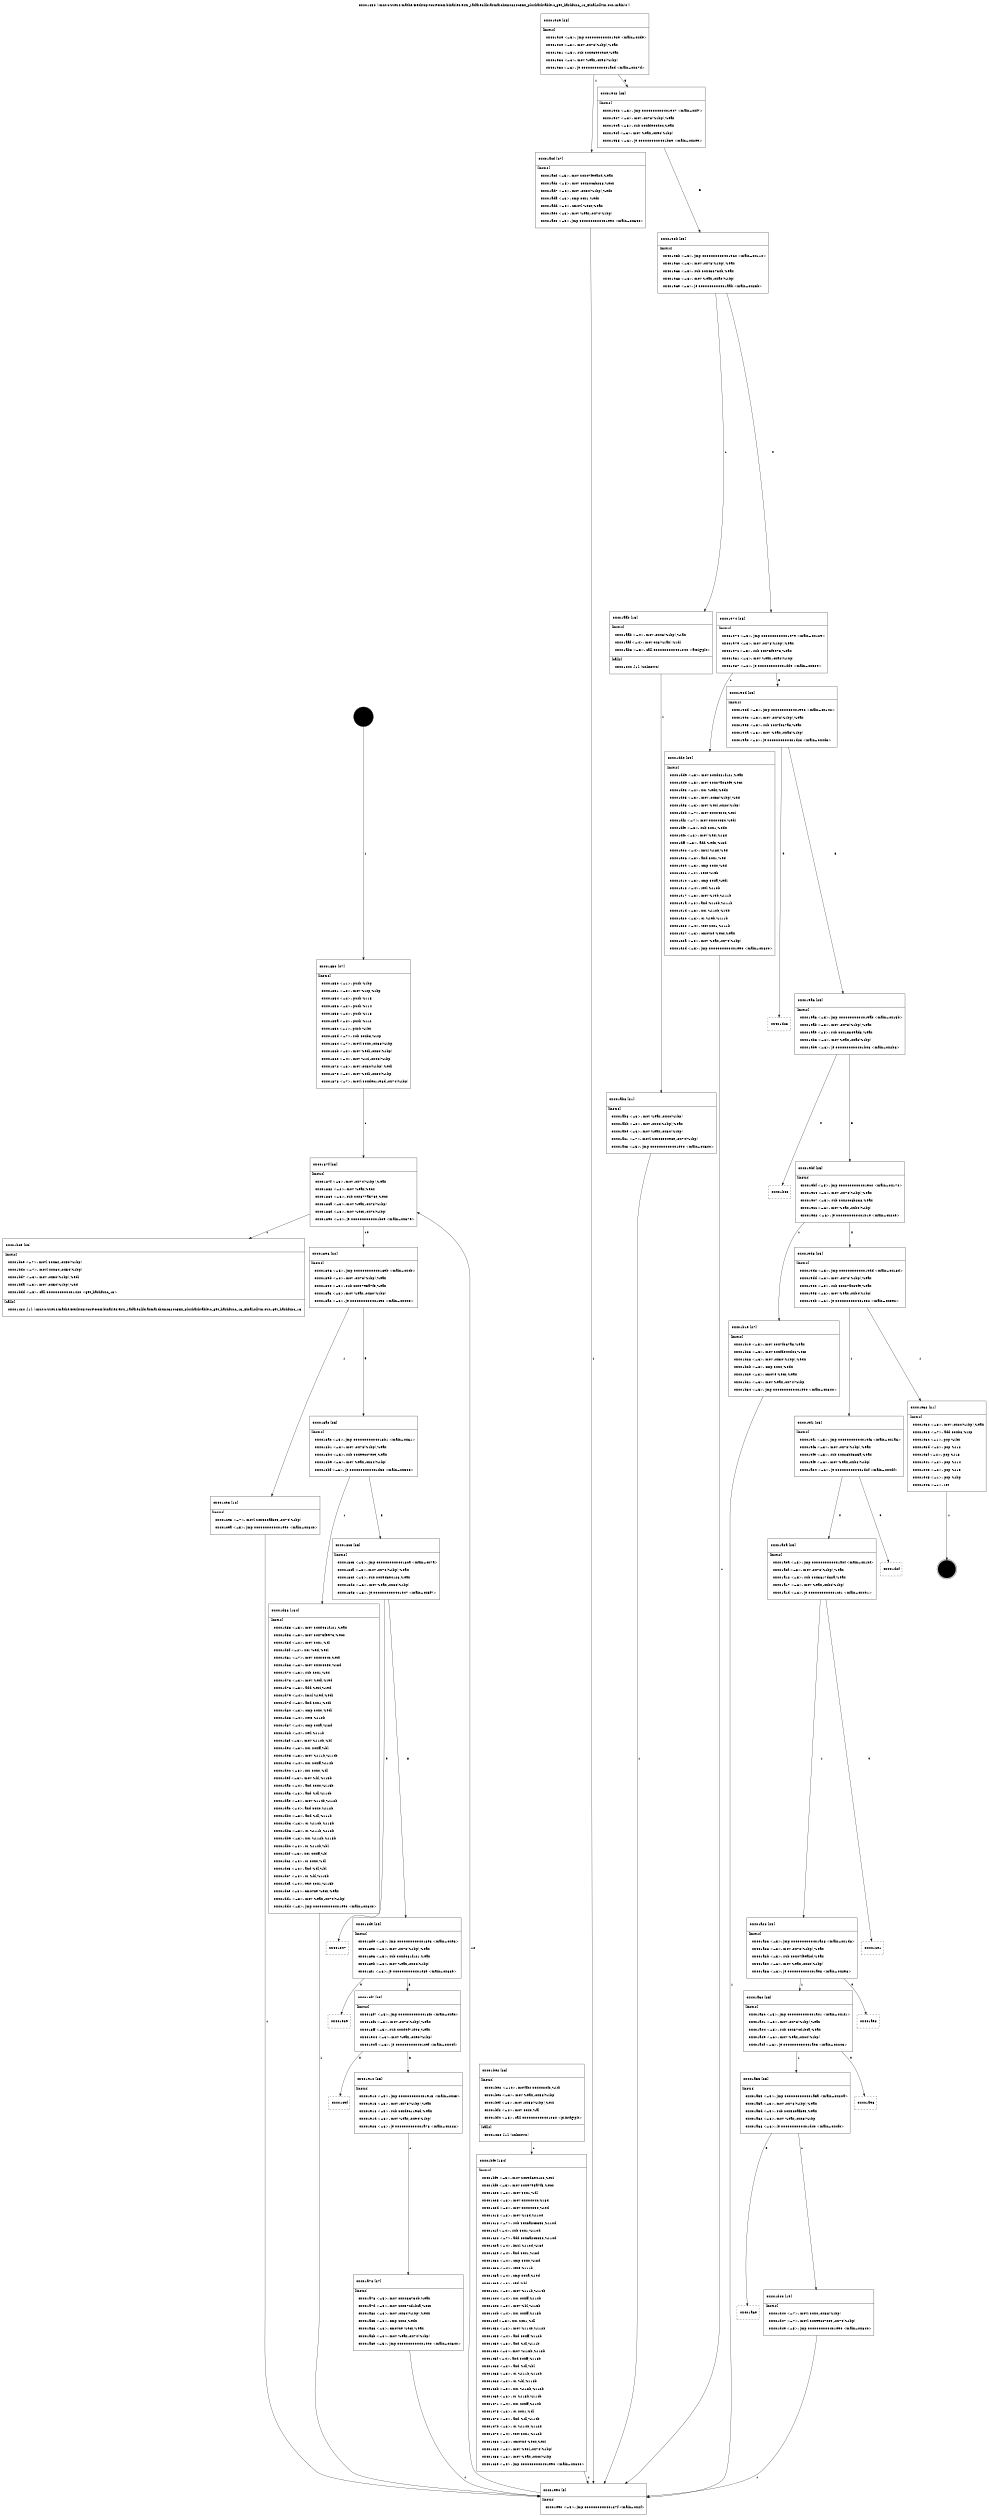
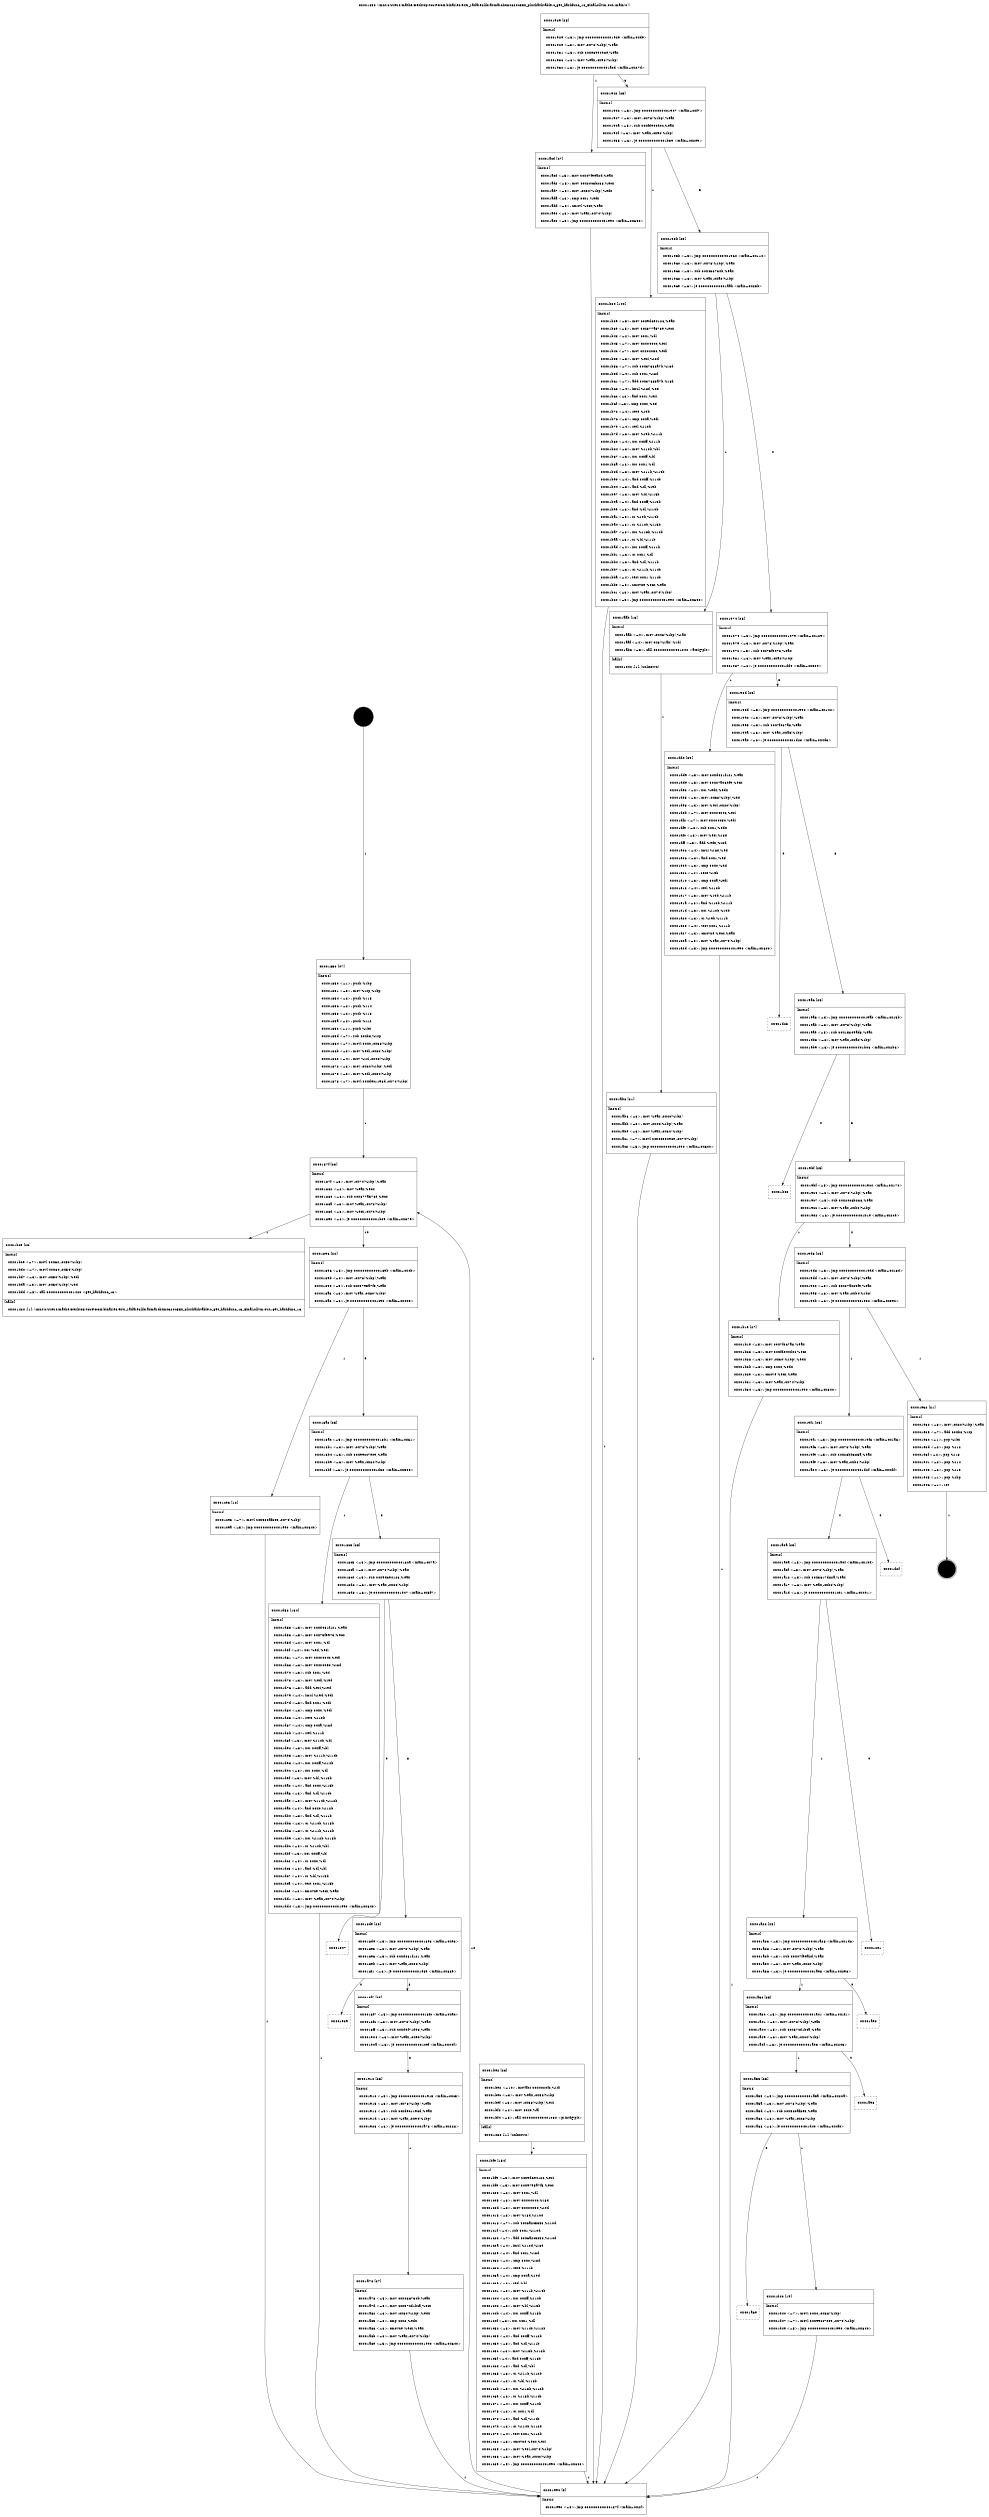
none -> (651, 452)
(339, 2103) -> none
